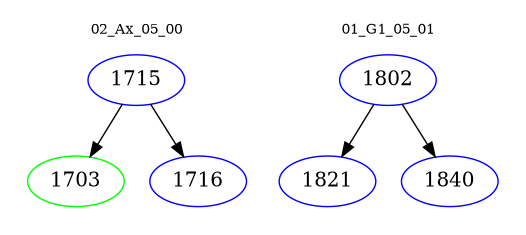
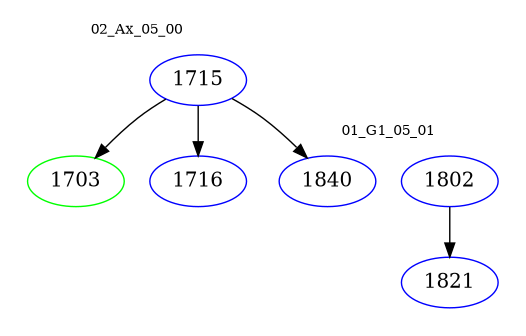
(415, 124) -> (277, 130)
